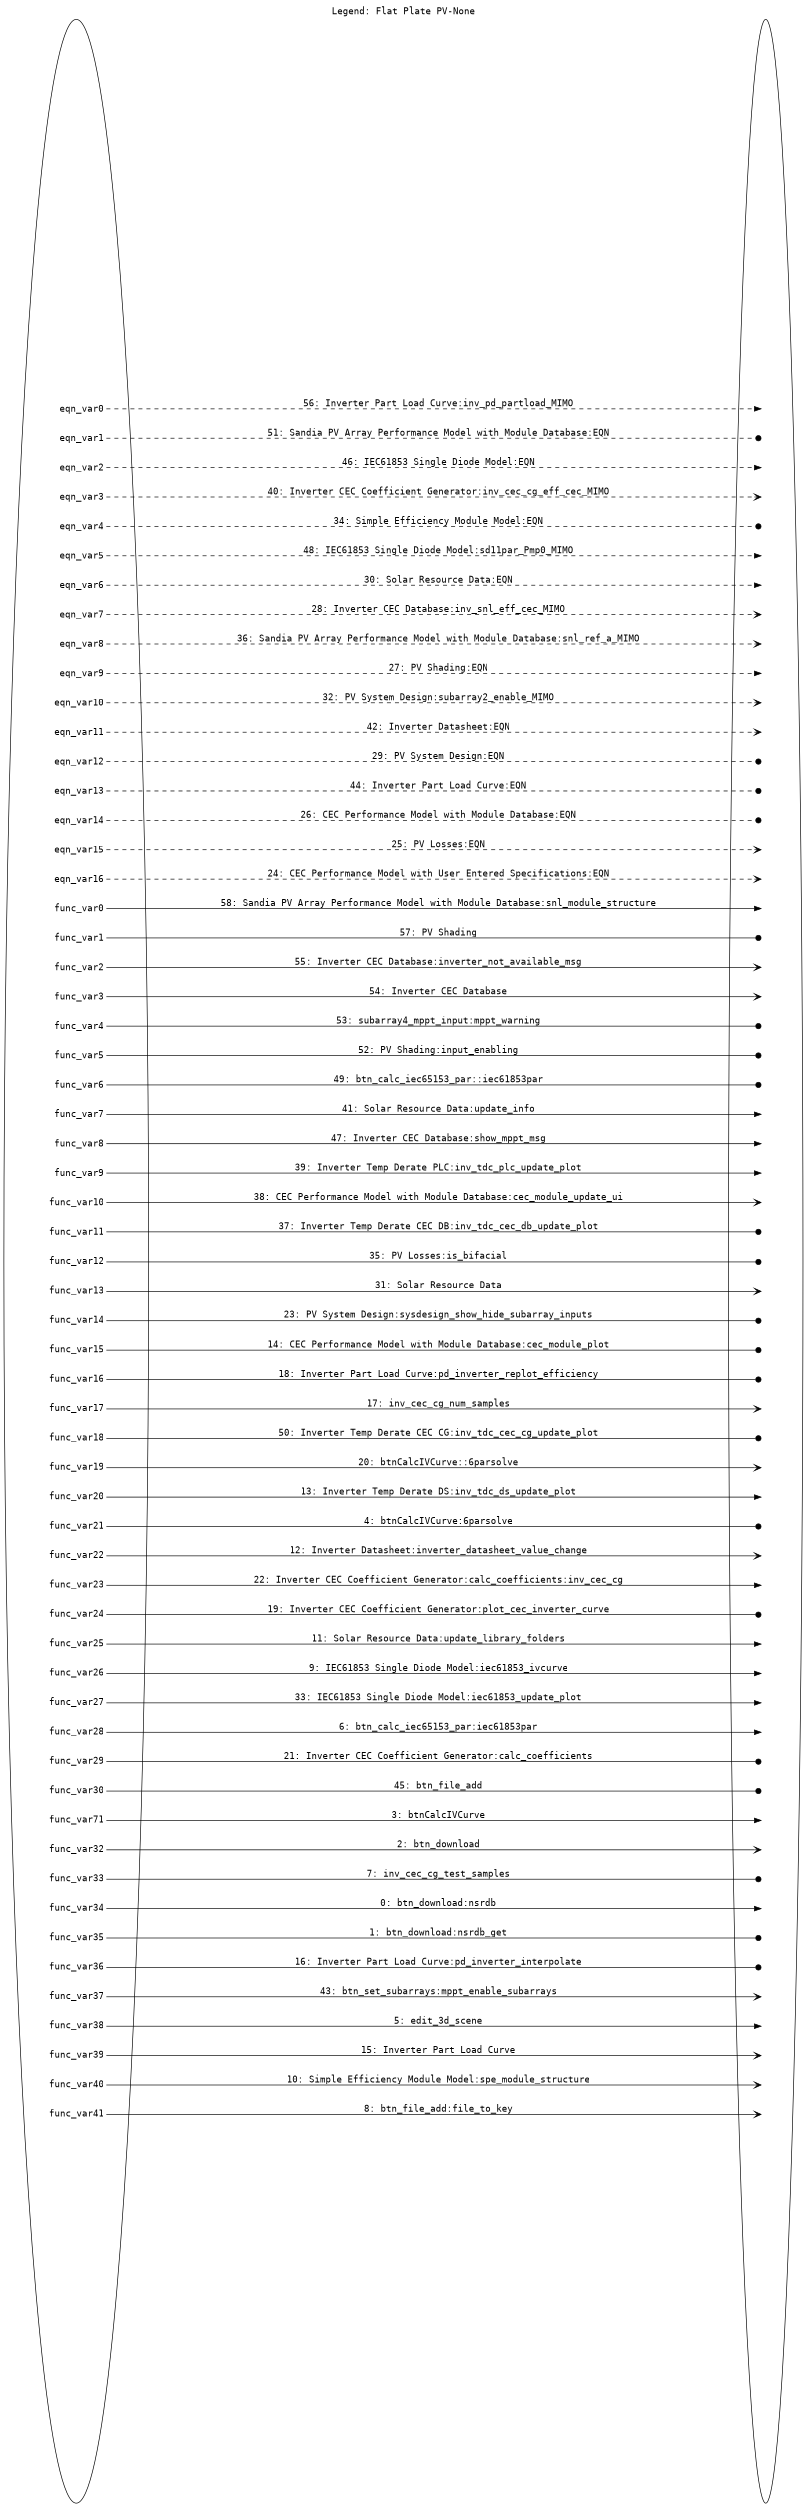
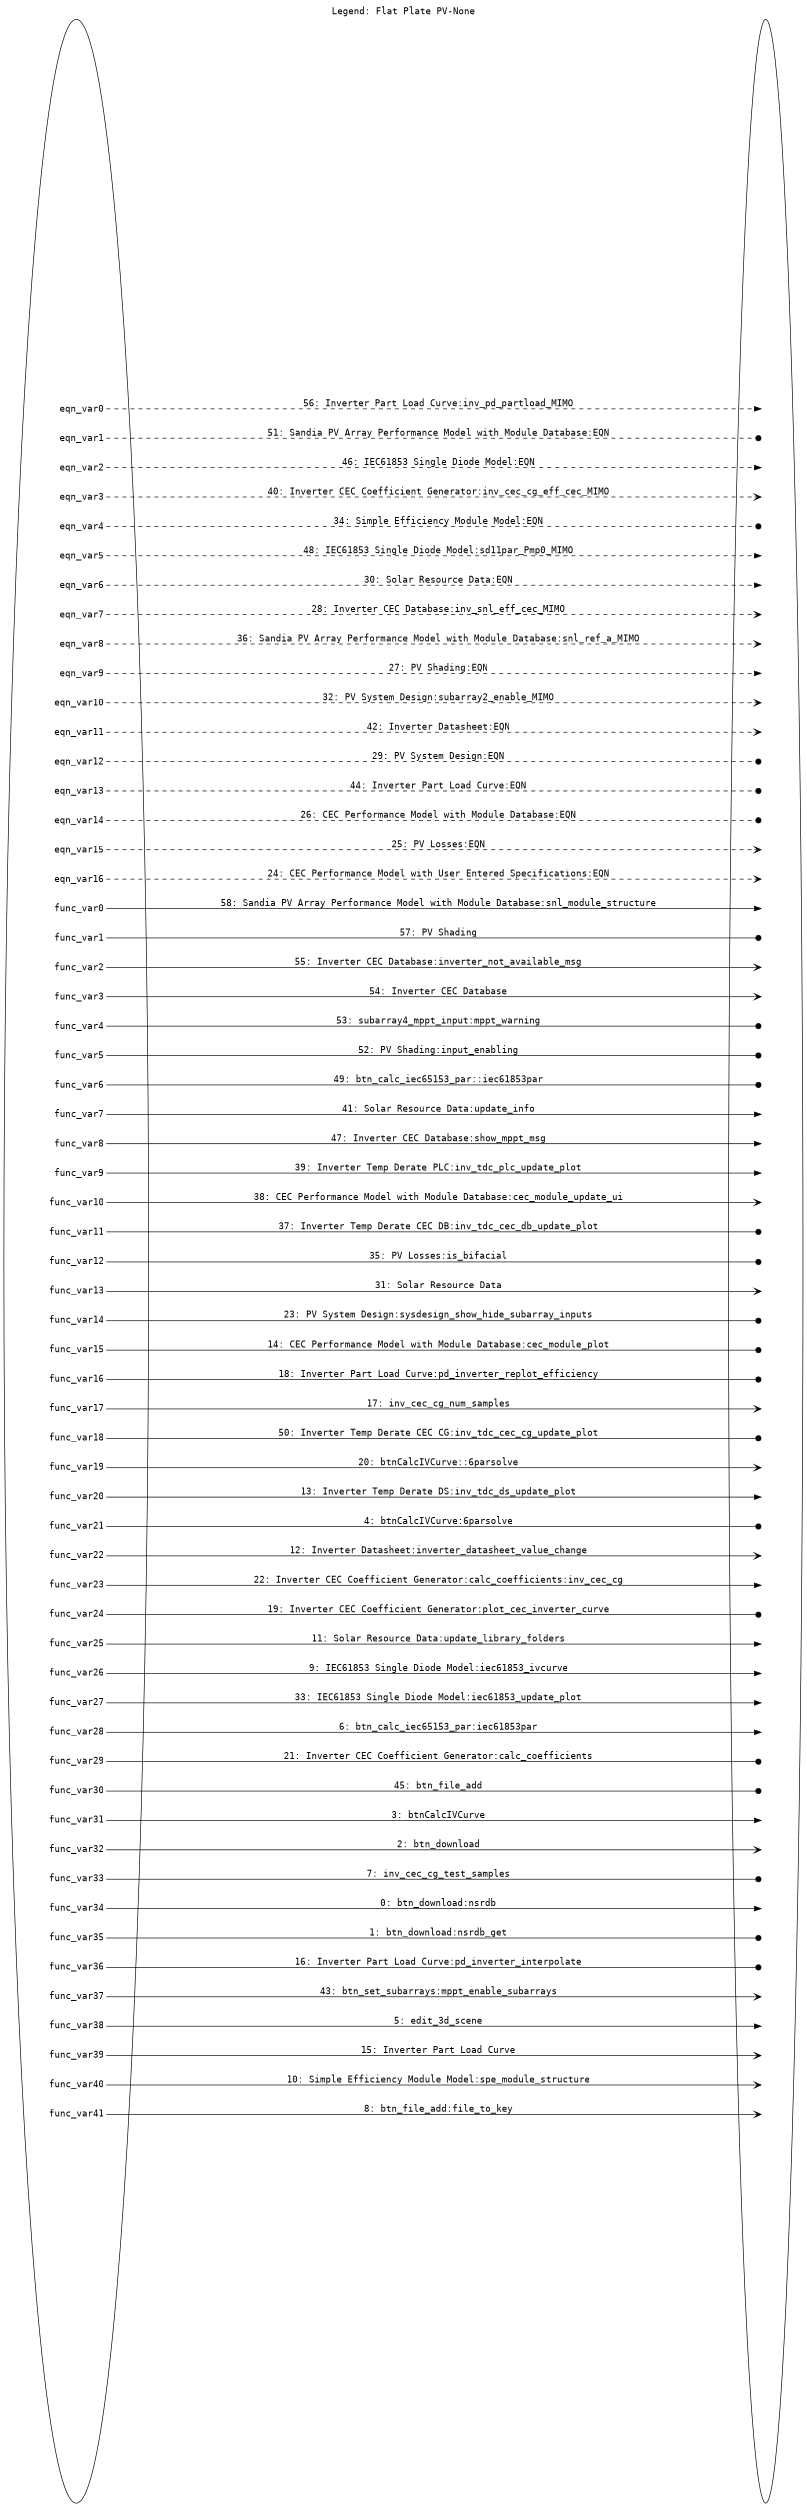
(77, 1820) -> (77, 1820)
